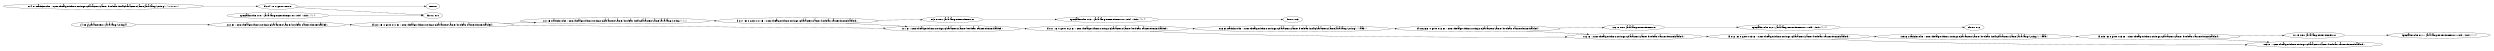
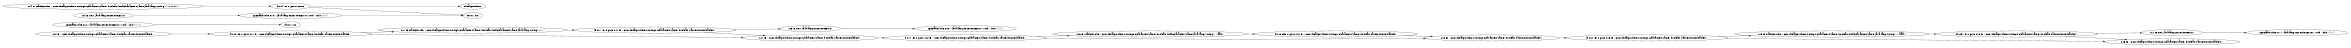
(433, 6) -> (473, 6)
none -> (103, 16)
(1293, 19) -> none
(103, 25) -> none
(1634, 27) -> none
